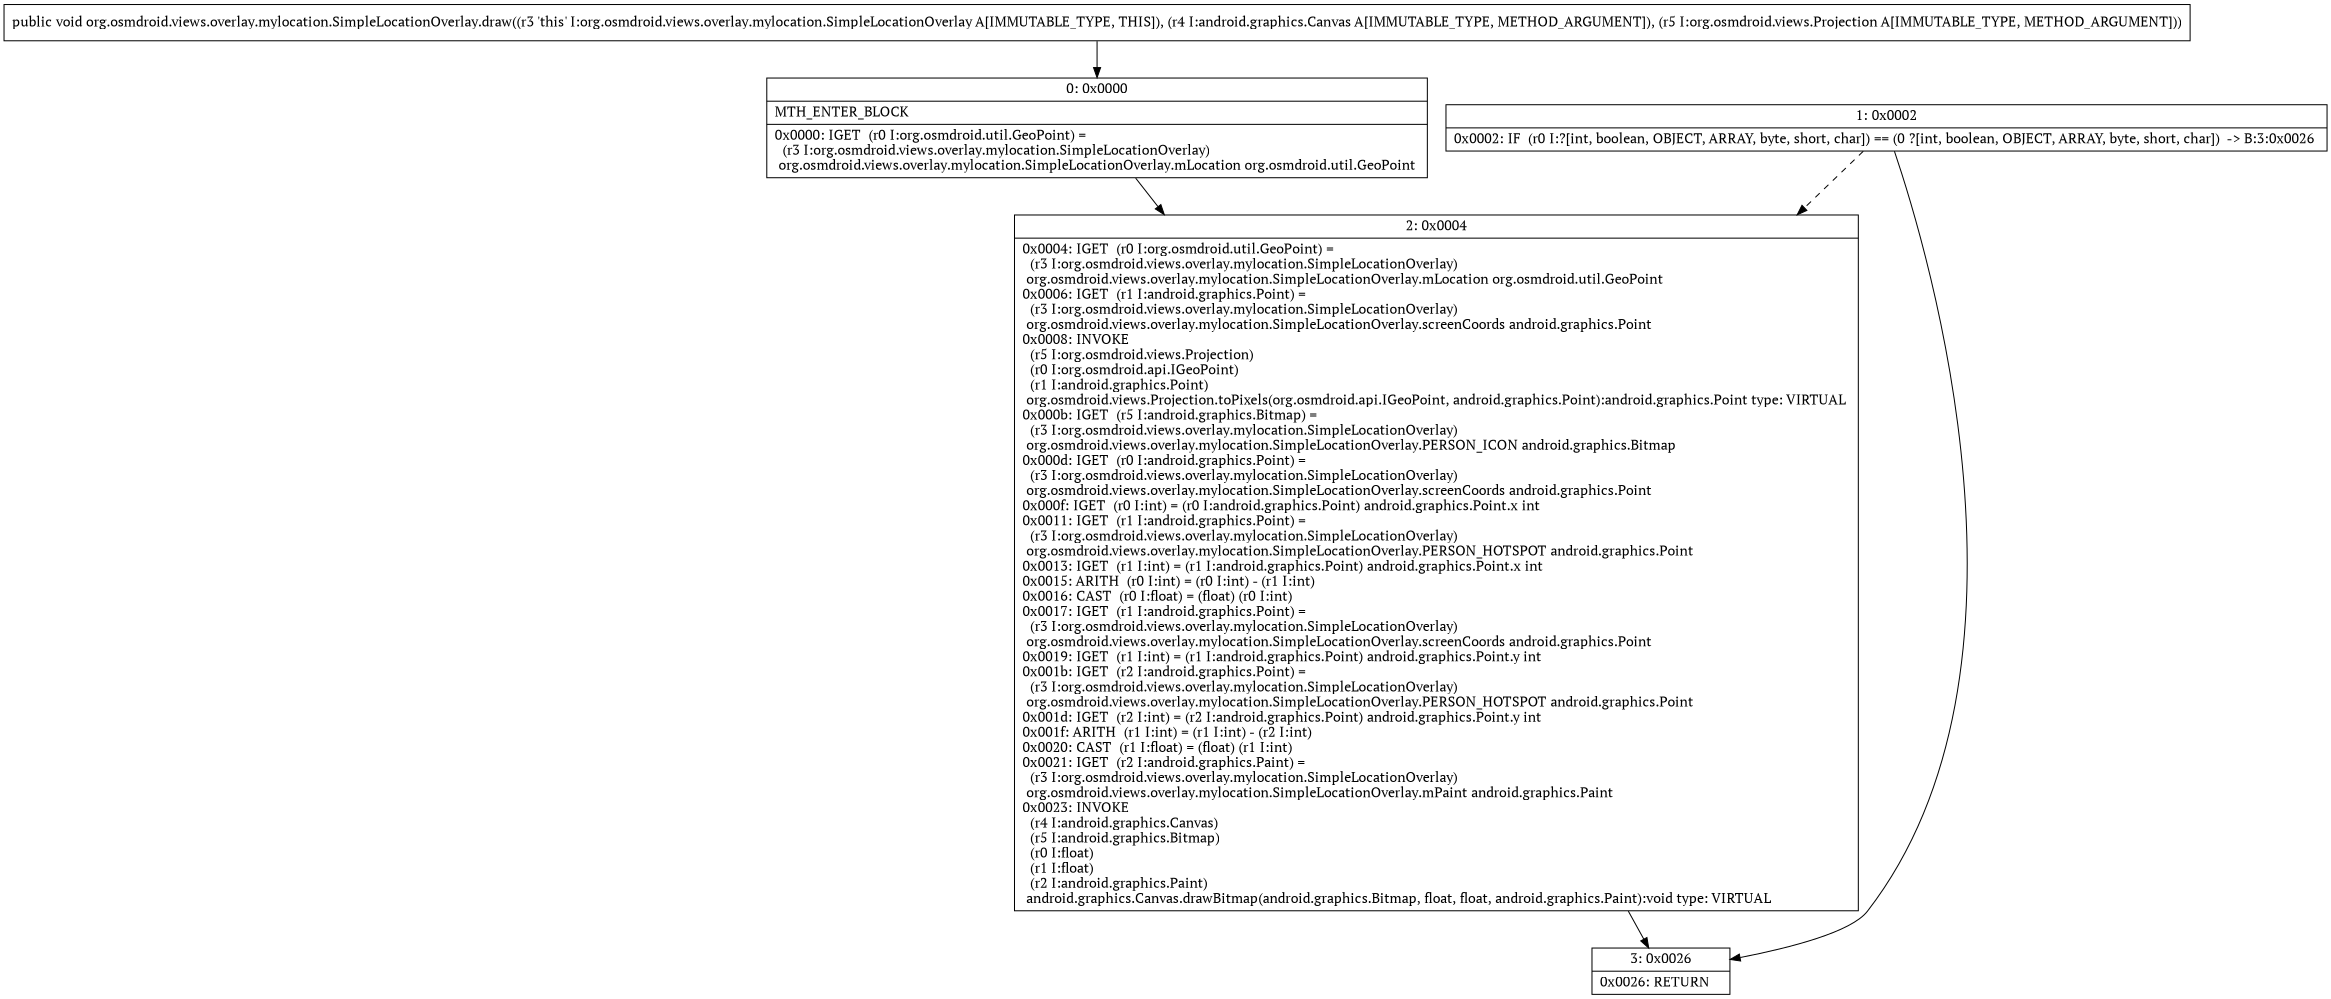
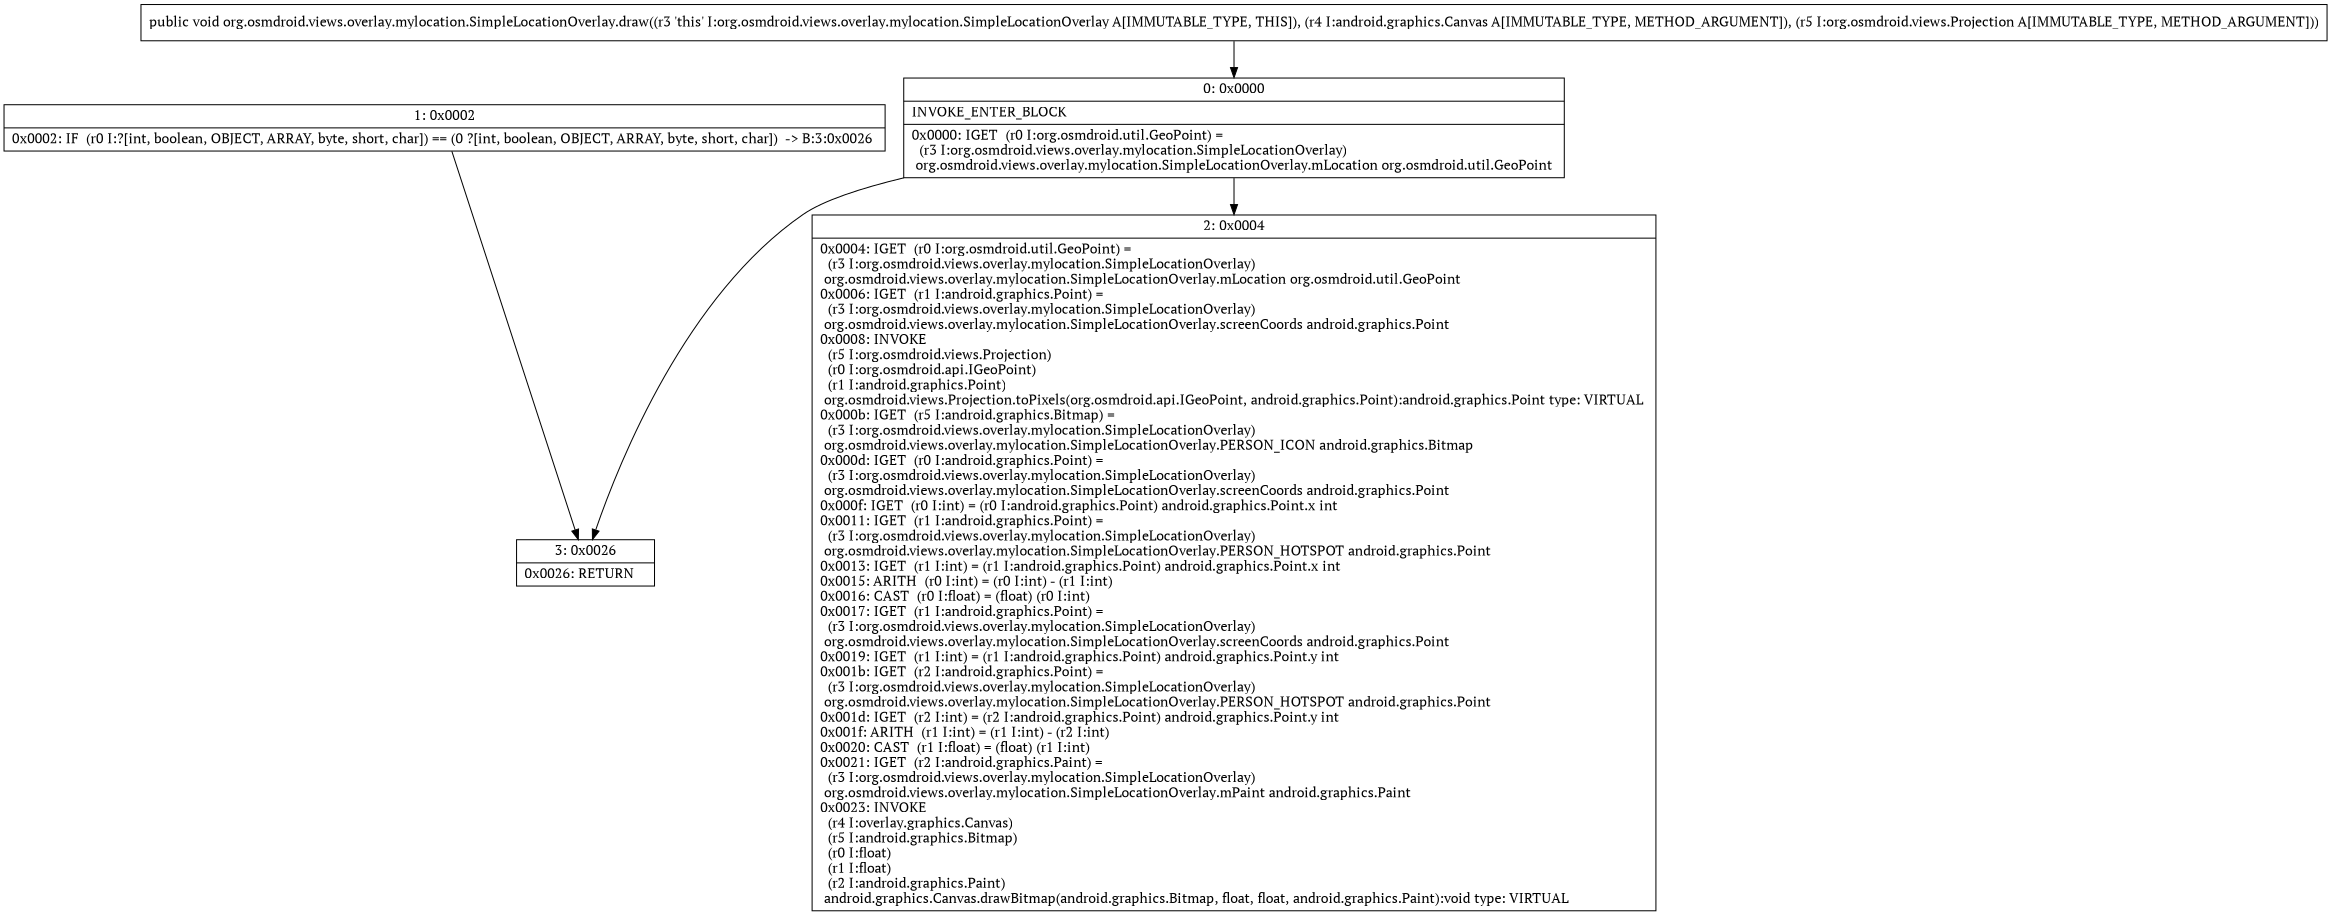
(842, 112) -> (989, 112)
(1834, 179) -> none
(1121, 823) -> (917, 823)
(1636, 925) -> (707, 312)
